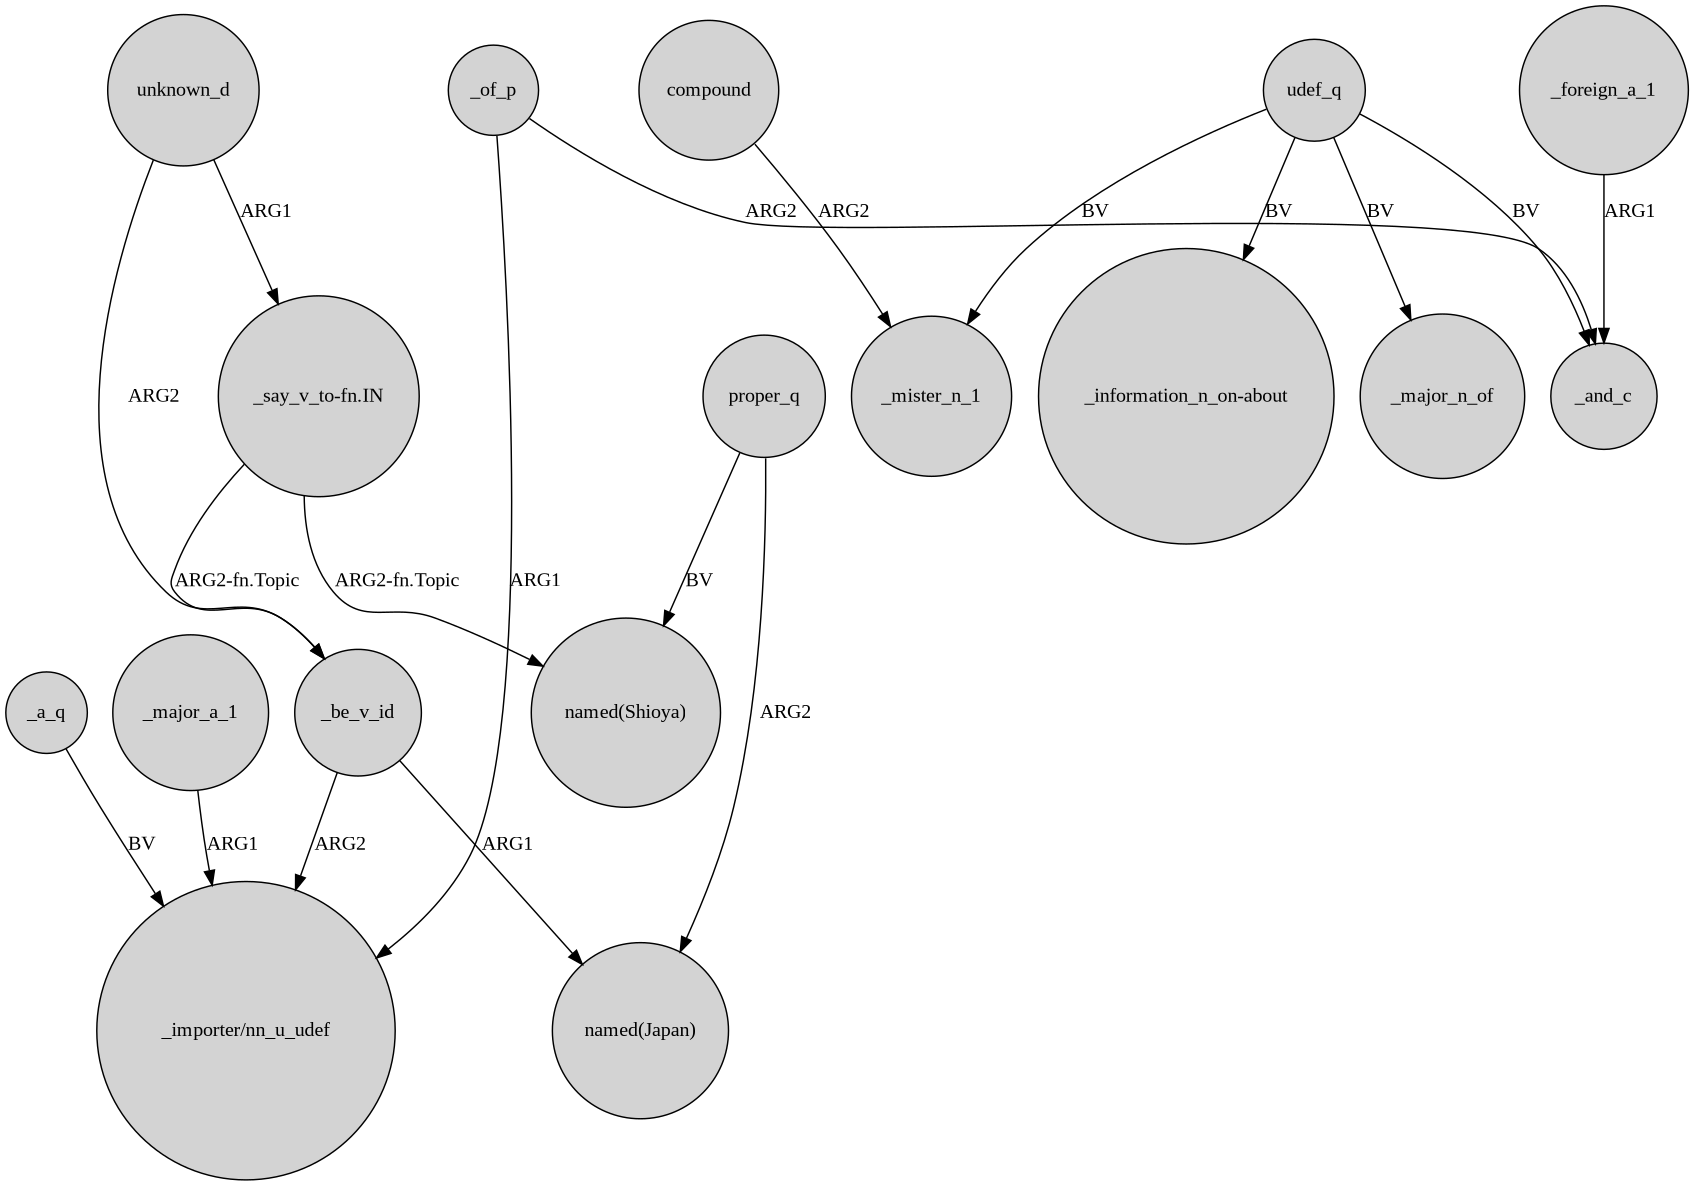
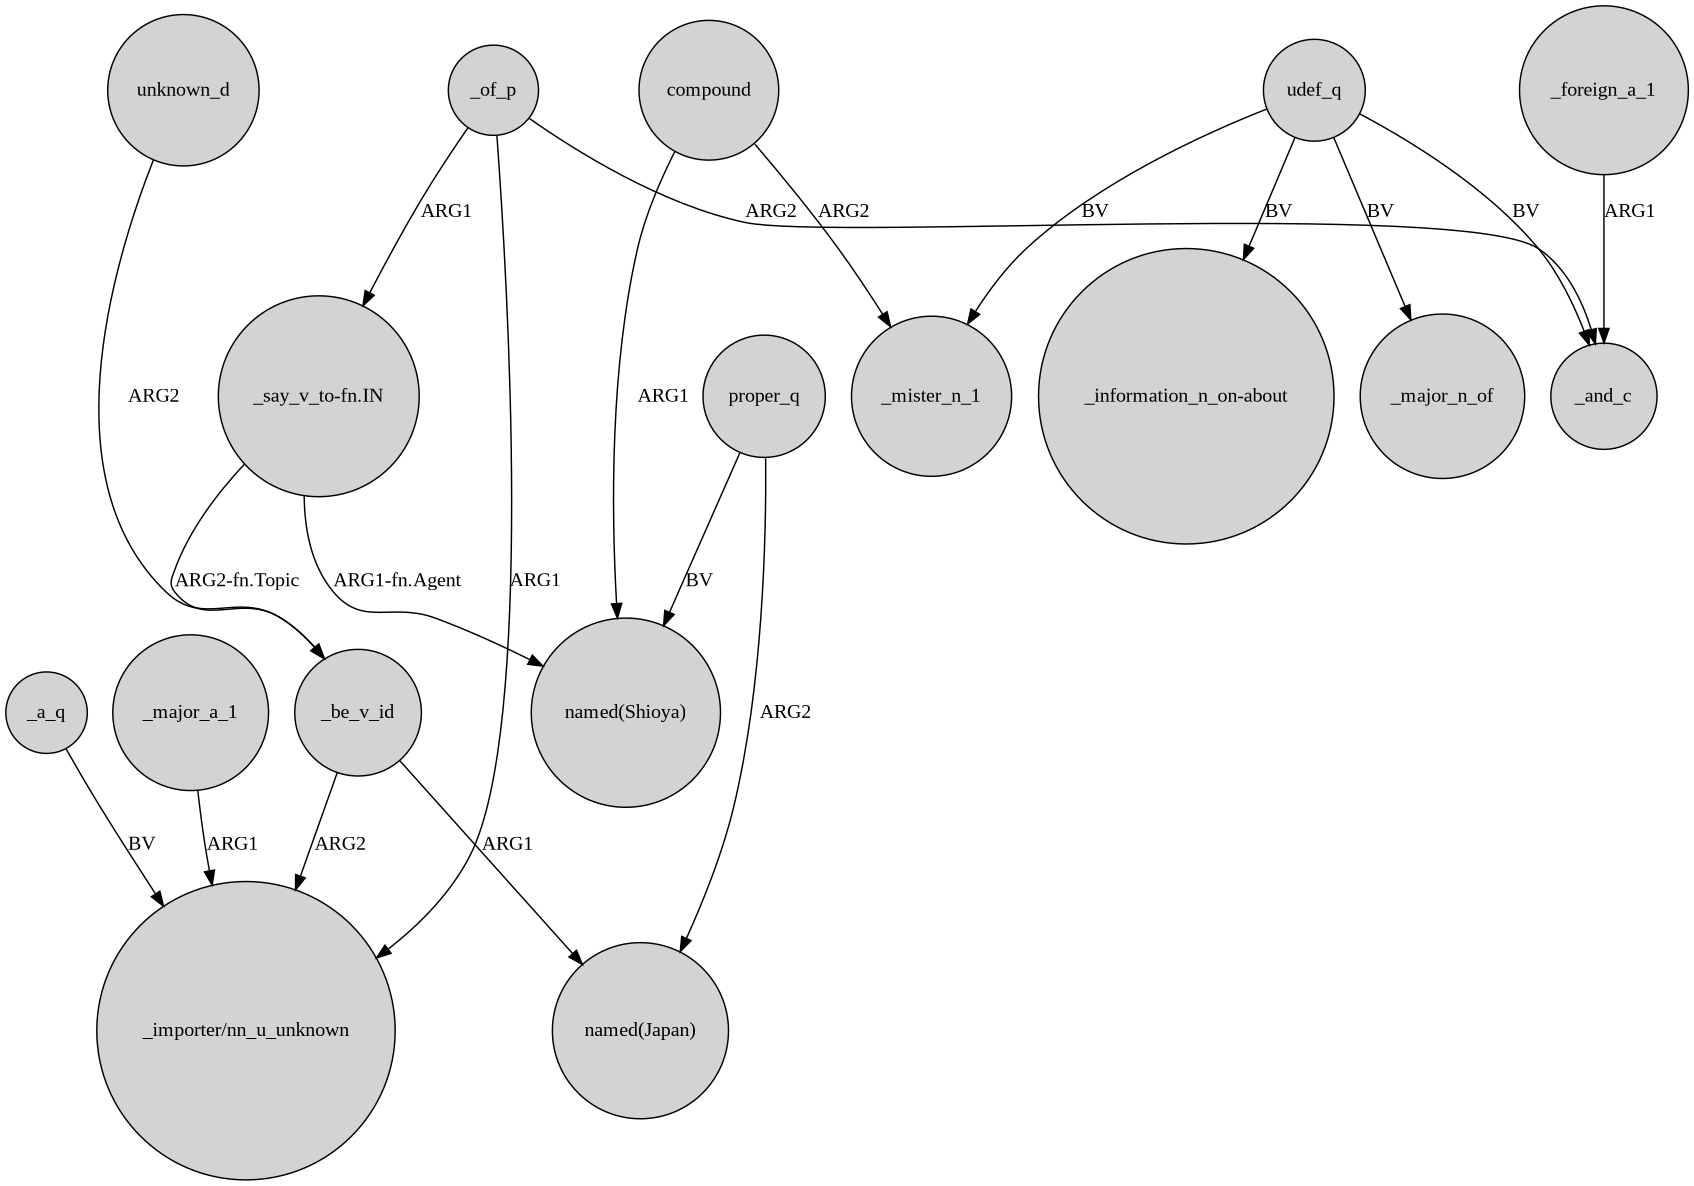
(243, 225) -> (416, 209)
none -> (619, 373)
(397, 581) -> (397, 581)
(246, 1031) -> (246, 1031)
